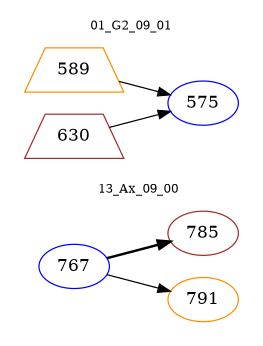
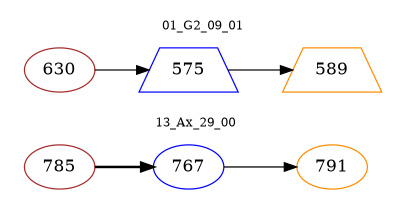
(139, 87) -> (254, 70)
(203, 103) -> (189, 70)
(74, 136) -> (60, 70)
(139, 190) -> (196, 123)
(133, 251) -> (118, 167)
